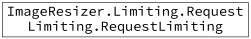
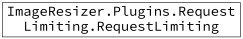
(125, 20) -> (121, 20)
